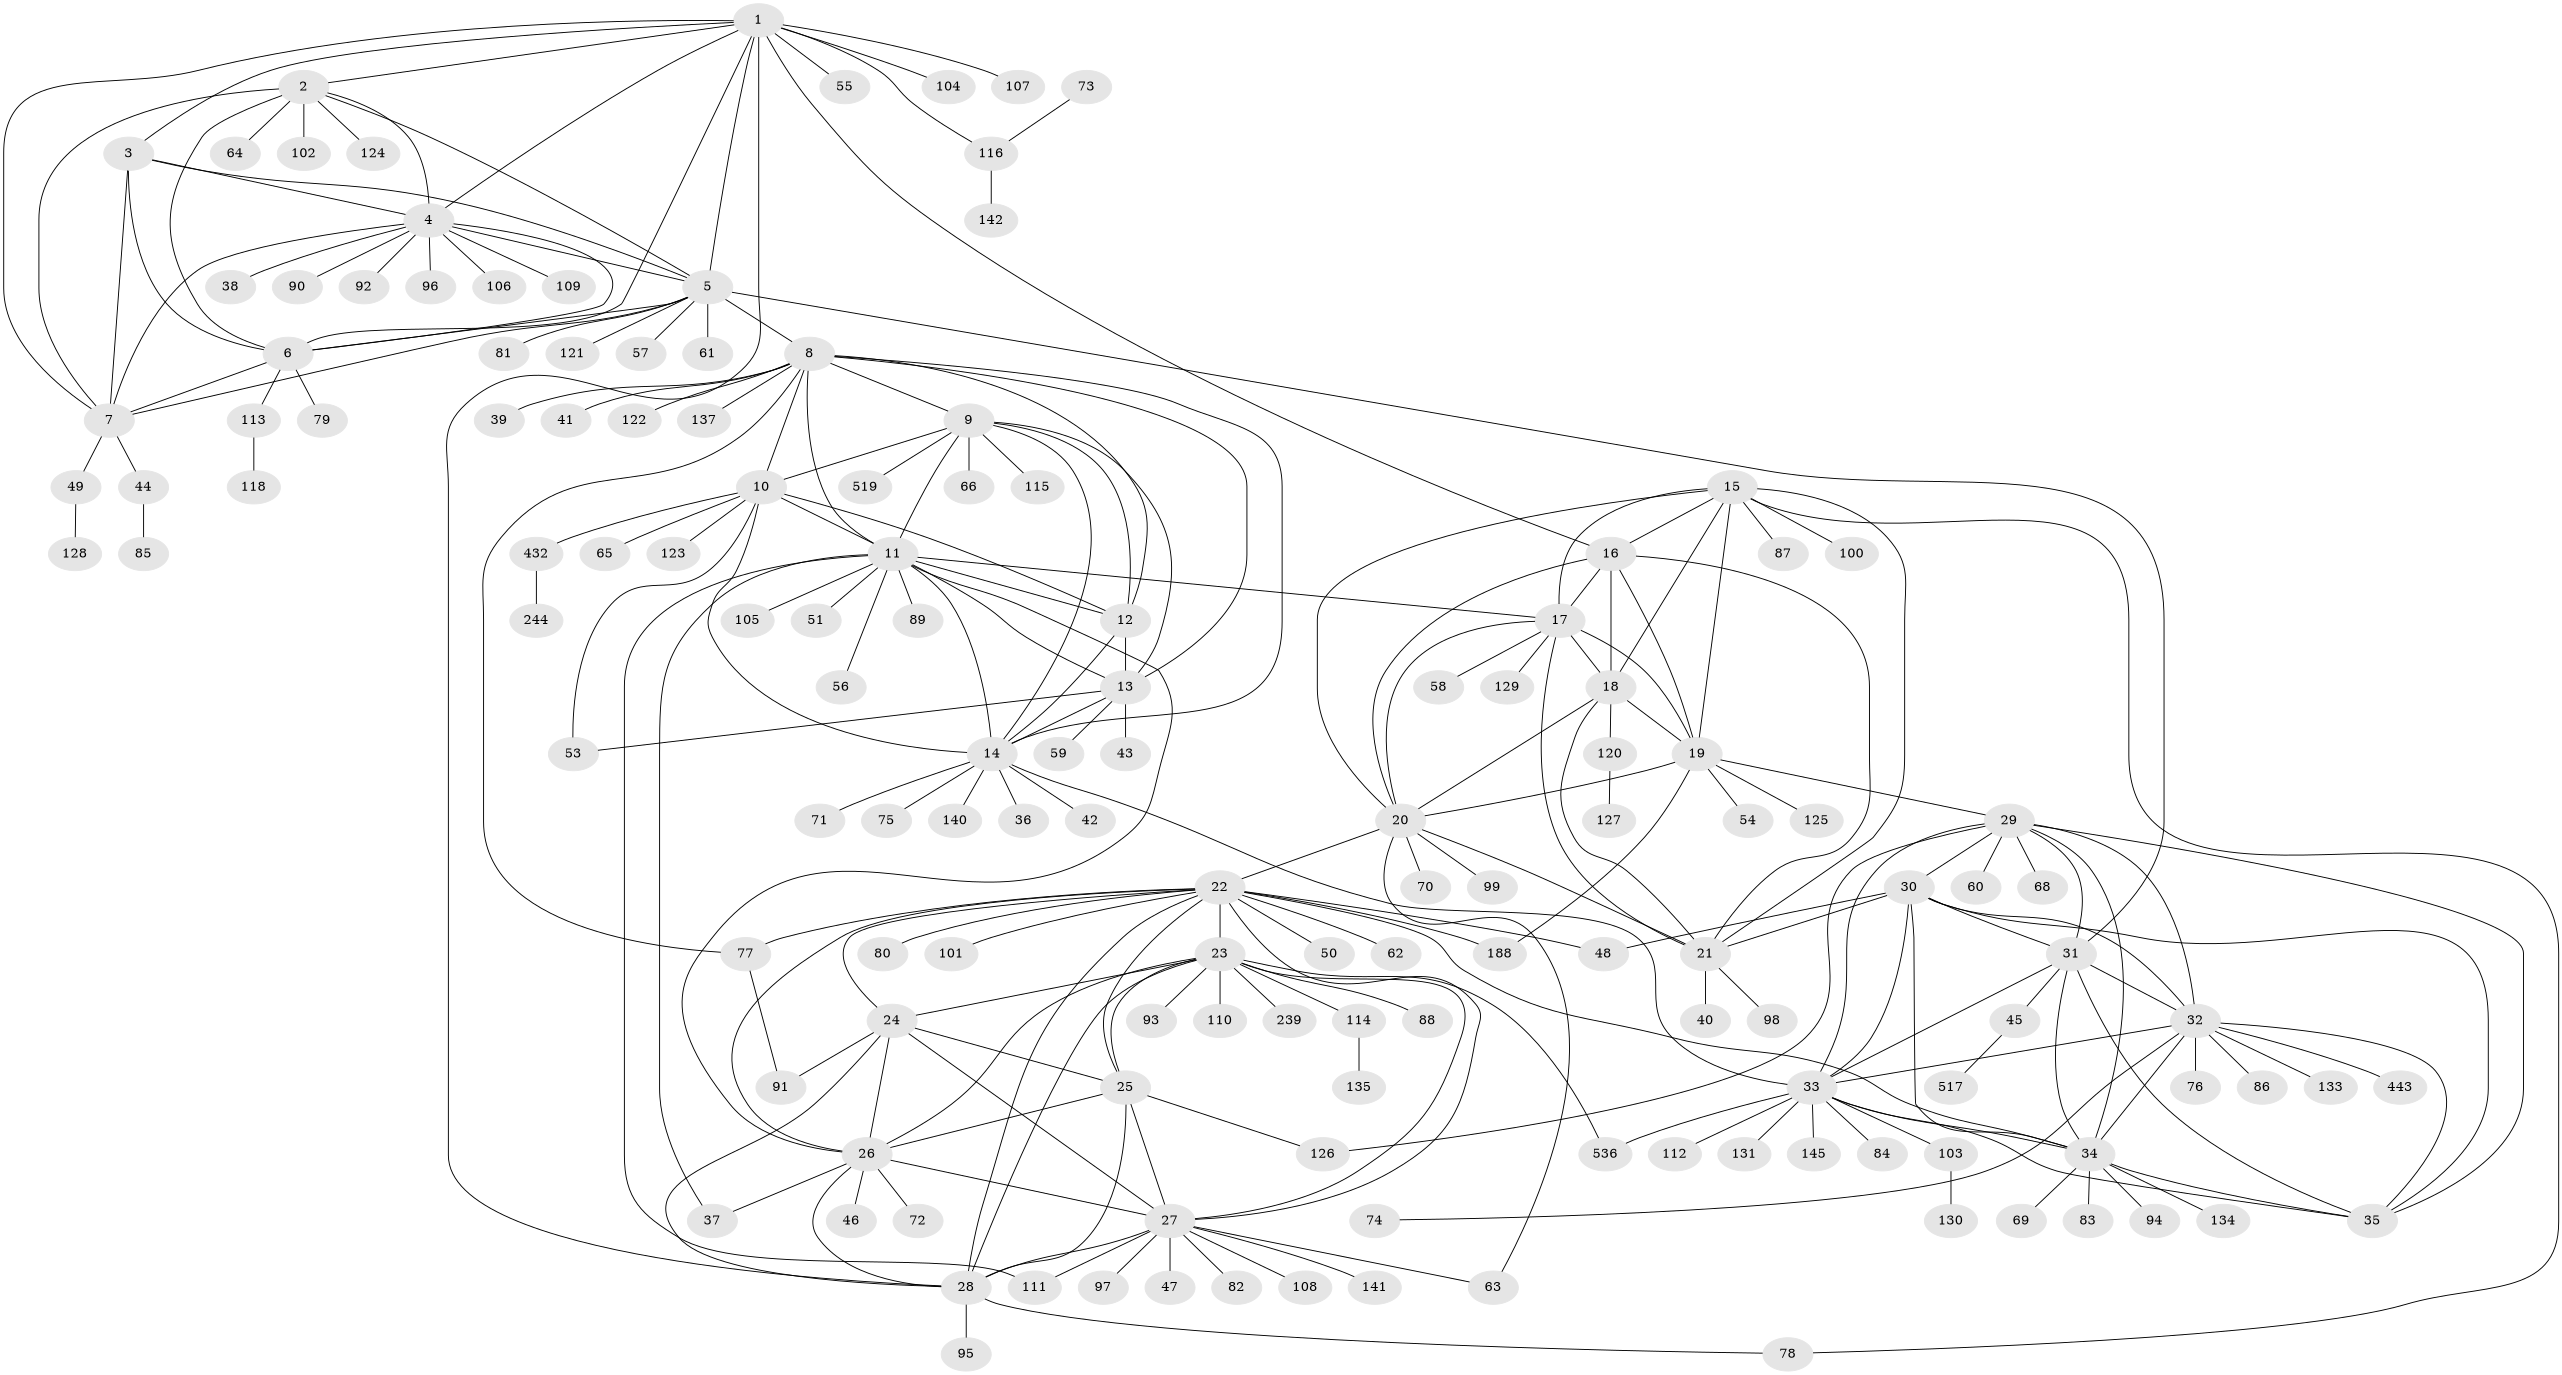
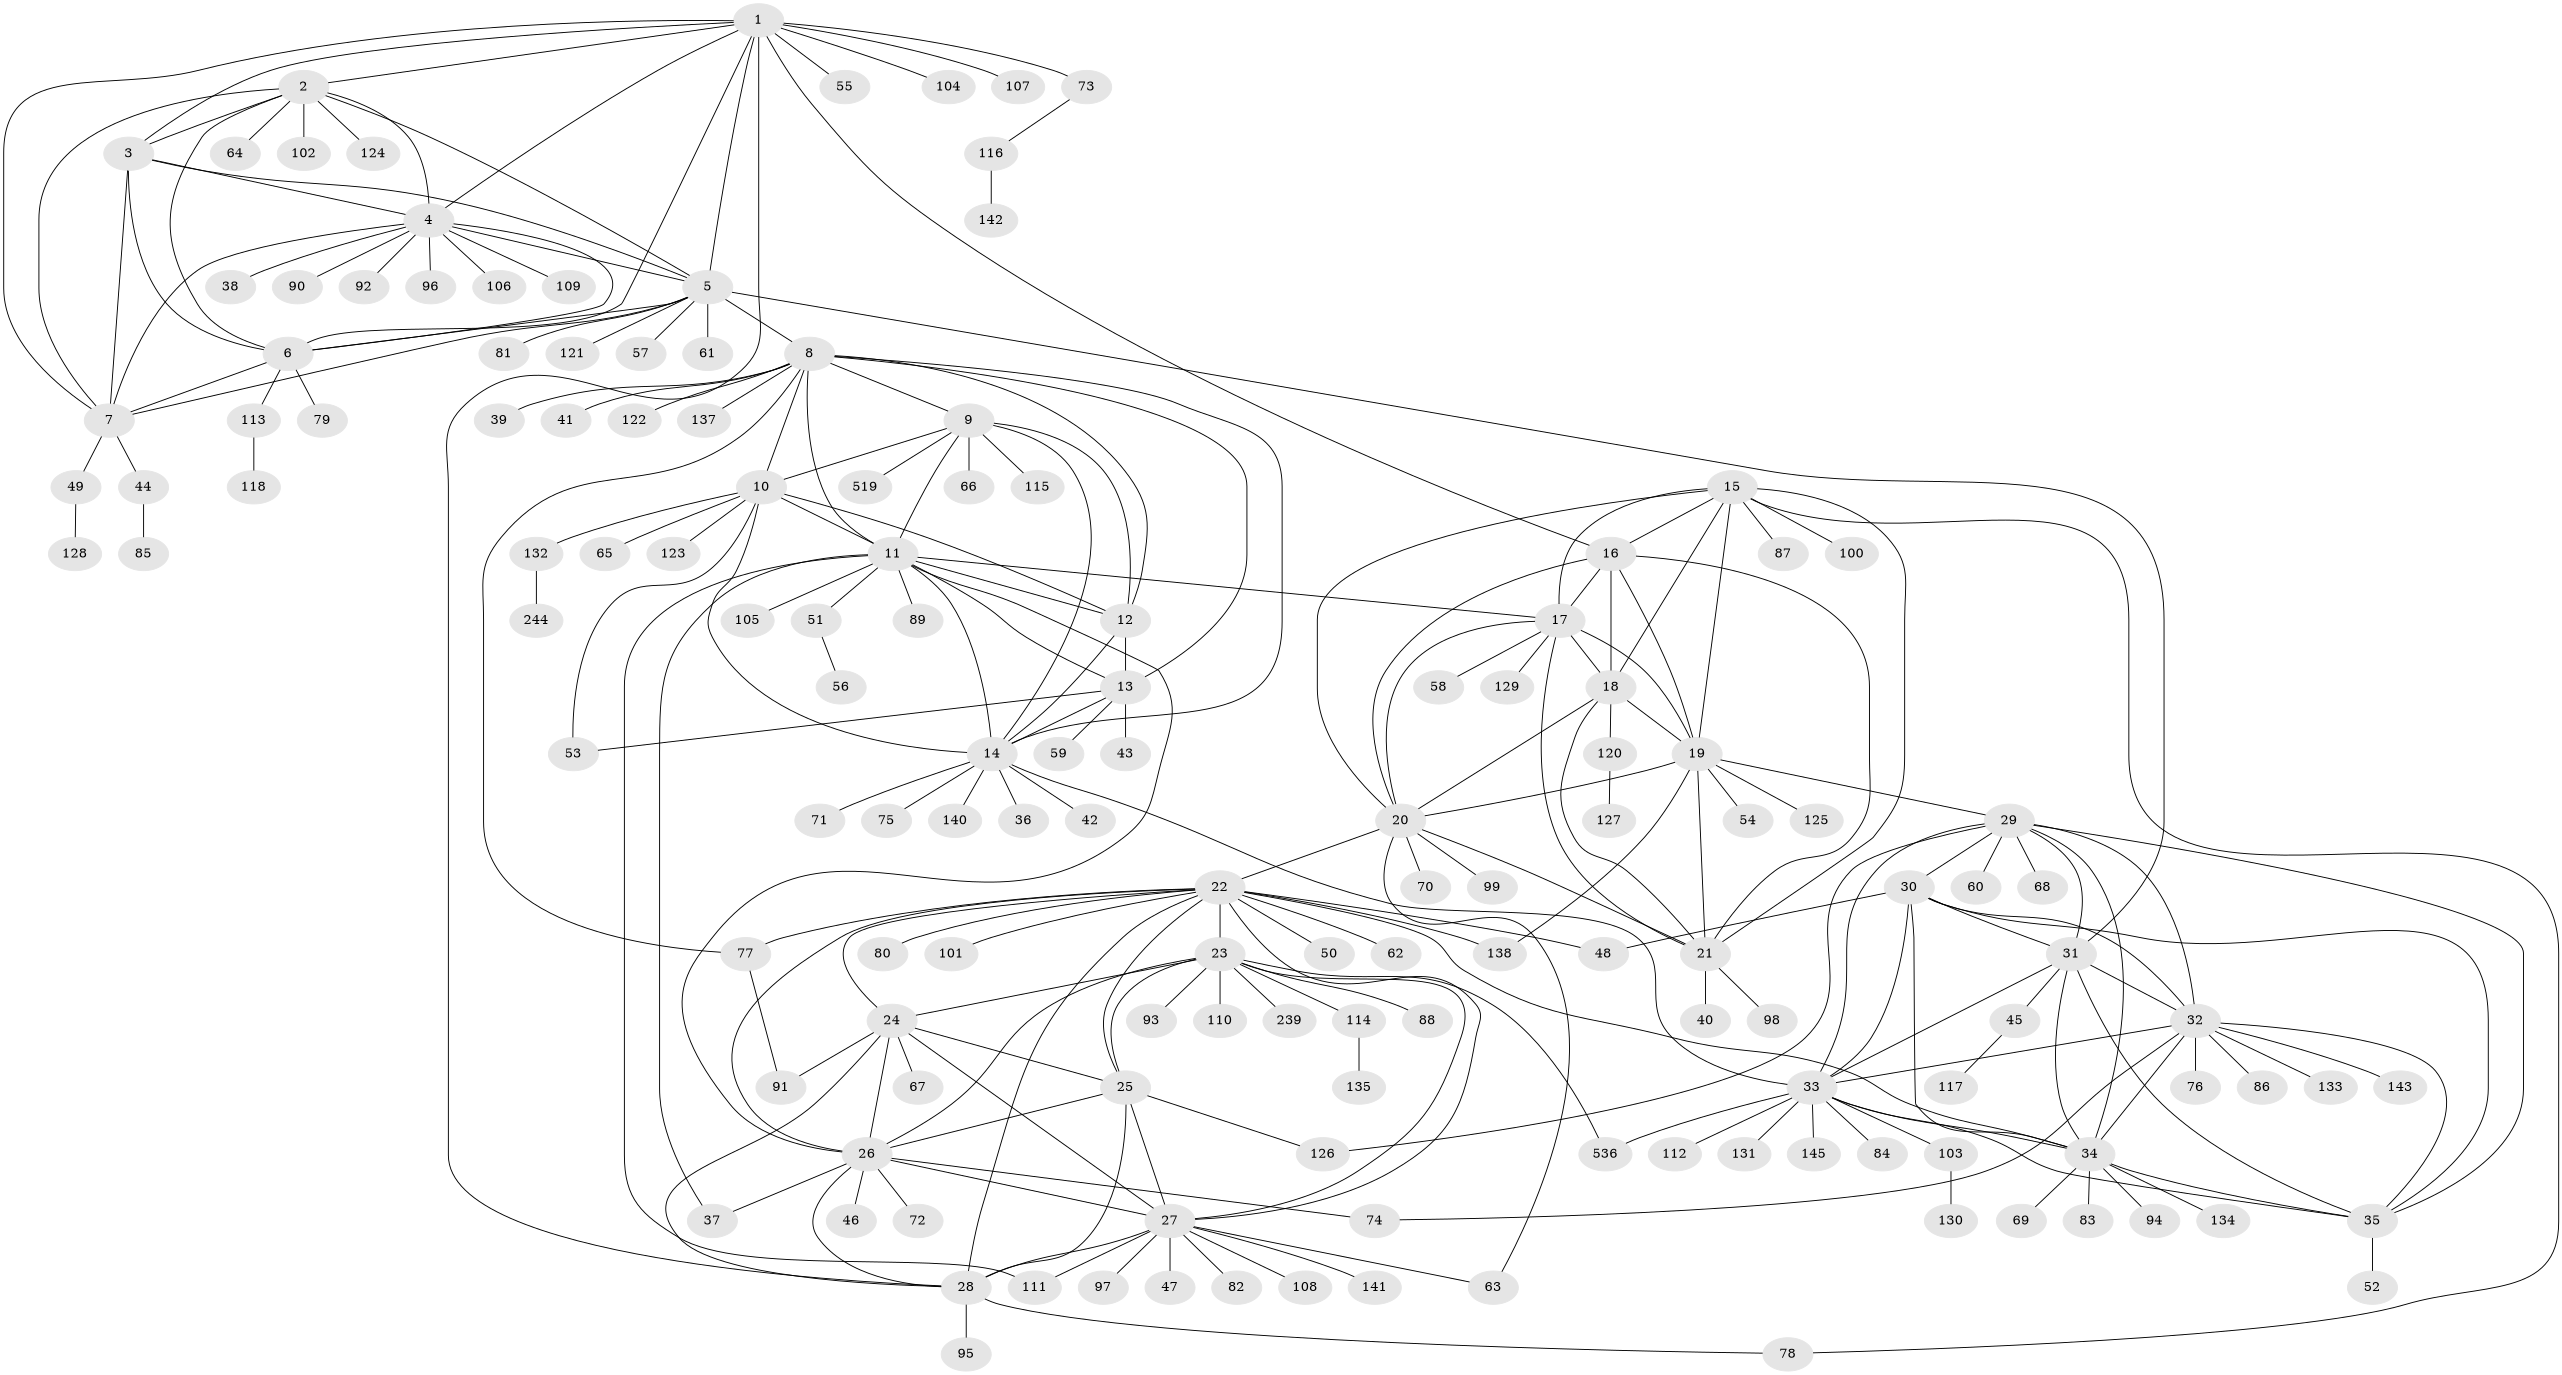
(883, 74) -> (927, 41)
none -> (216, 119)
(1150, 502) -> none
(536, 554) -> (536, 554)
(867, 621) -> (829, 654)
(1807, 921) -> (1701, 854)
(1500, 954) -> (1500, 954)
none -> (918, 1088)
(1054, 1088) -> none
(1951, 1088) -> (1951, 1088)
(2400, 1088) -> (2400, 1088)
none -> (1098, 1185)
none -> (2372, 1288)
